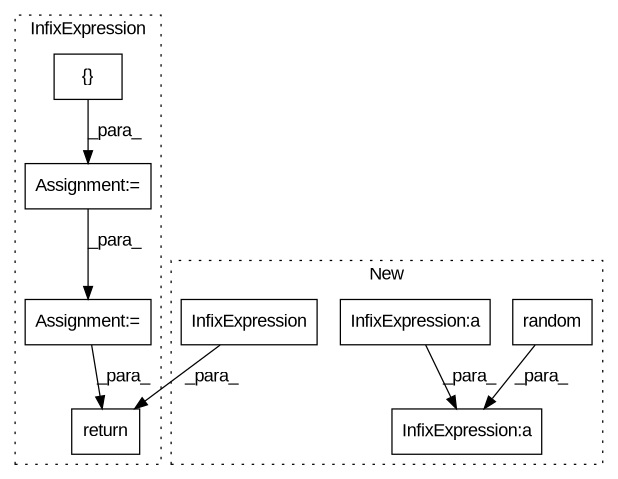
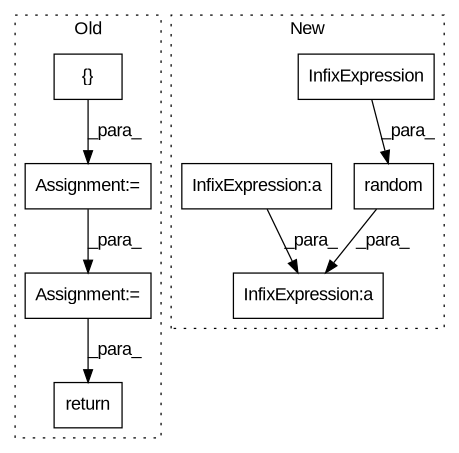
(88, 30) -> (88, 30)
(182, 373) -> (378, 125)
